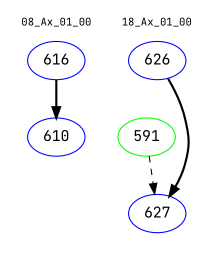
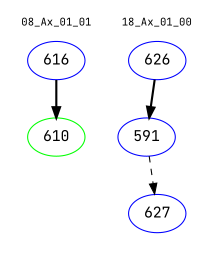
(57, 23) -> (57, 23)
(188, 132) -> (153, 93)
(56, 137) -> (56, 137)
(147, 137) -> (147, 137)
